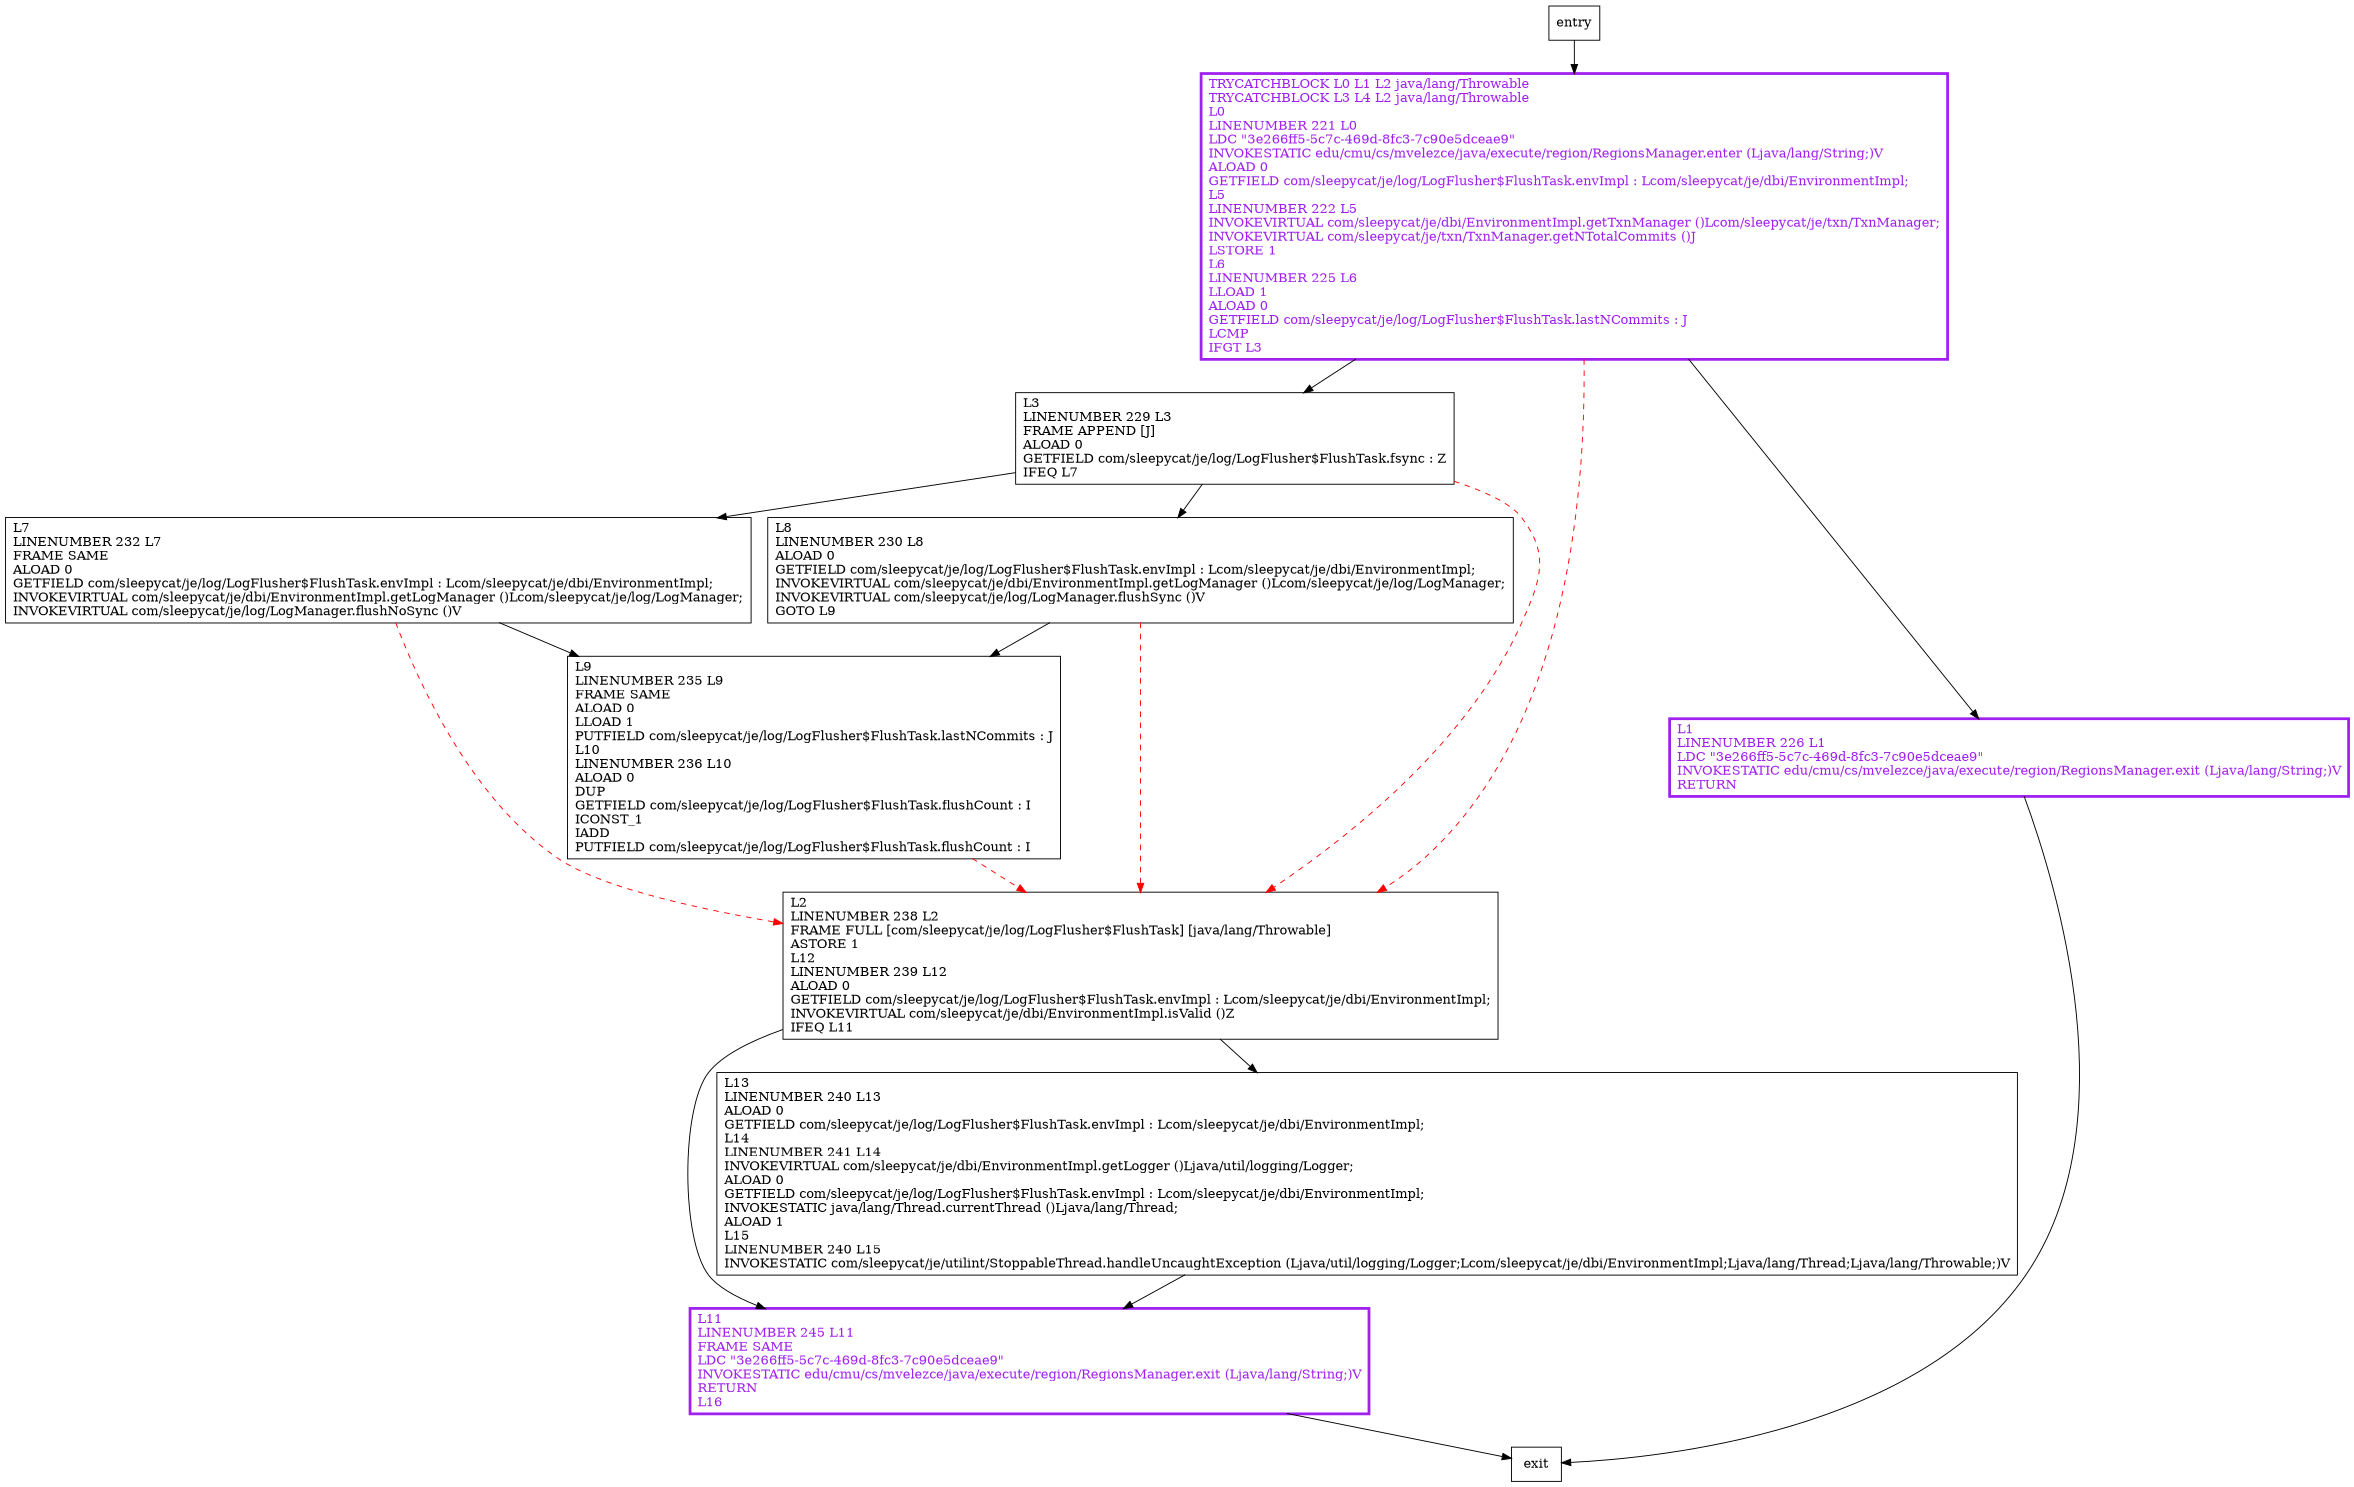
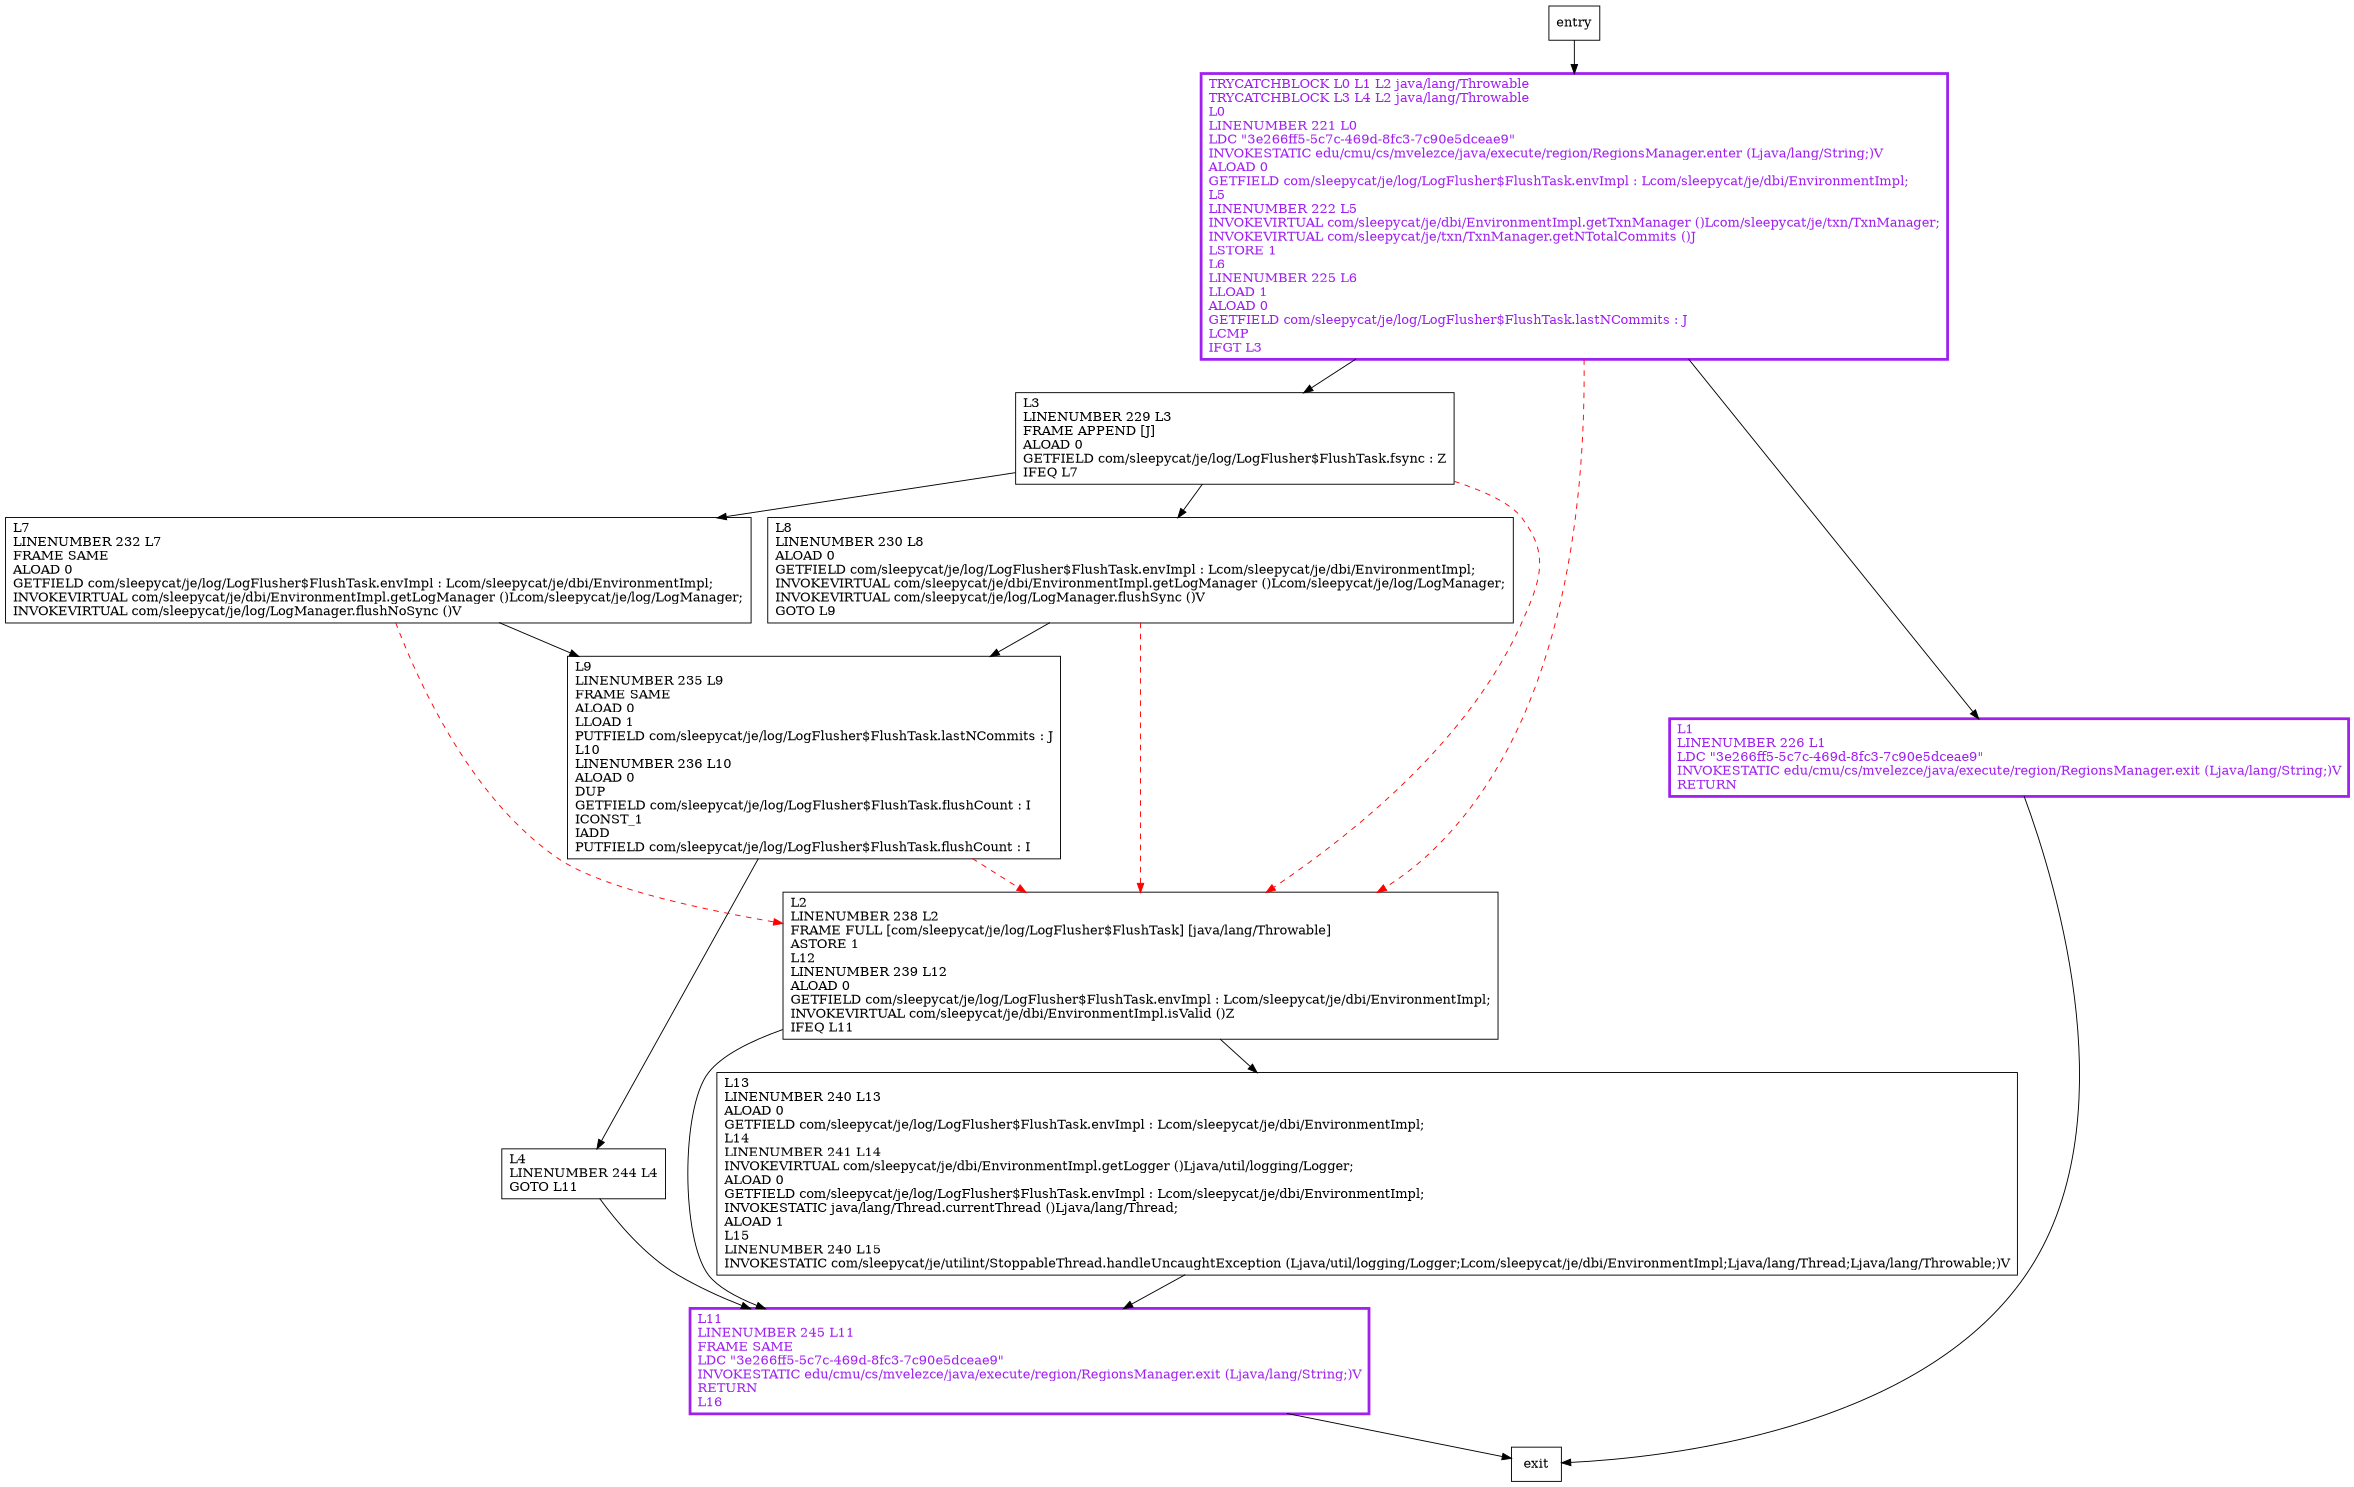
none -> (584, 1174)
